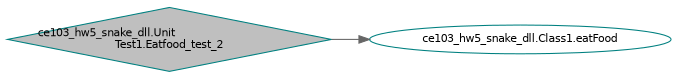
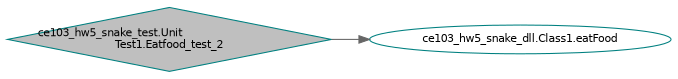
(169, 39) -> (169, 39)
